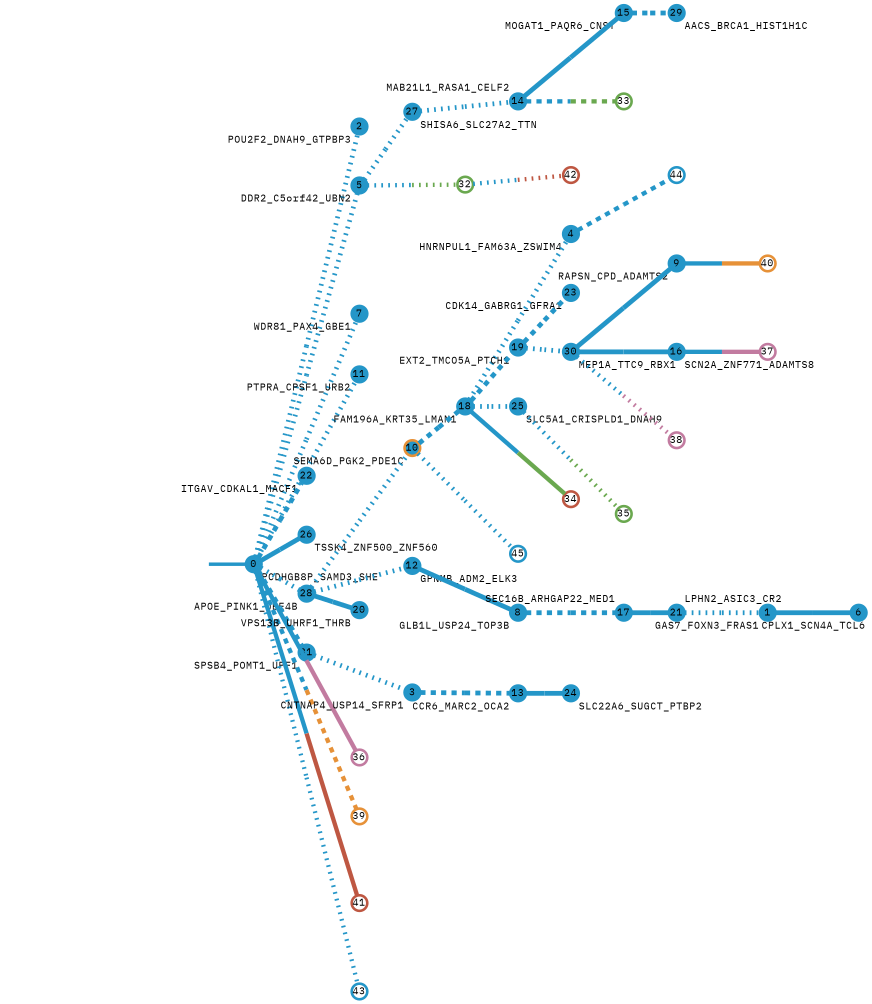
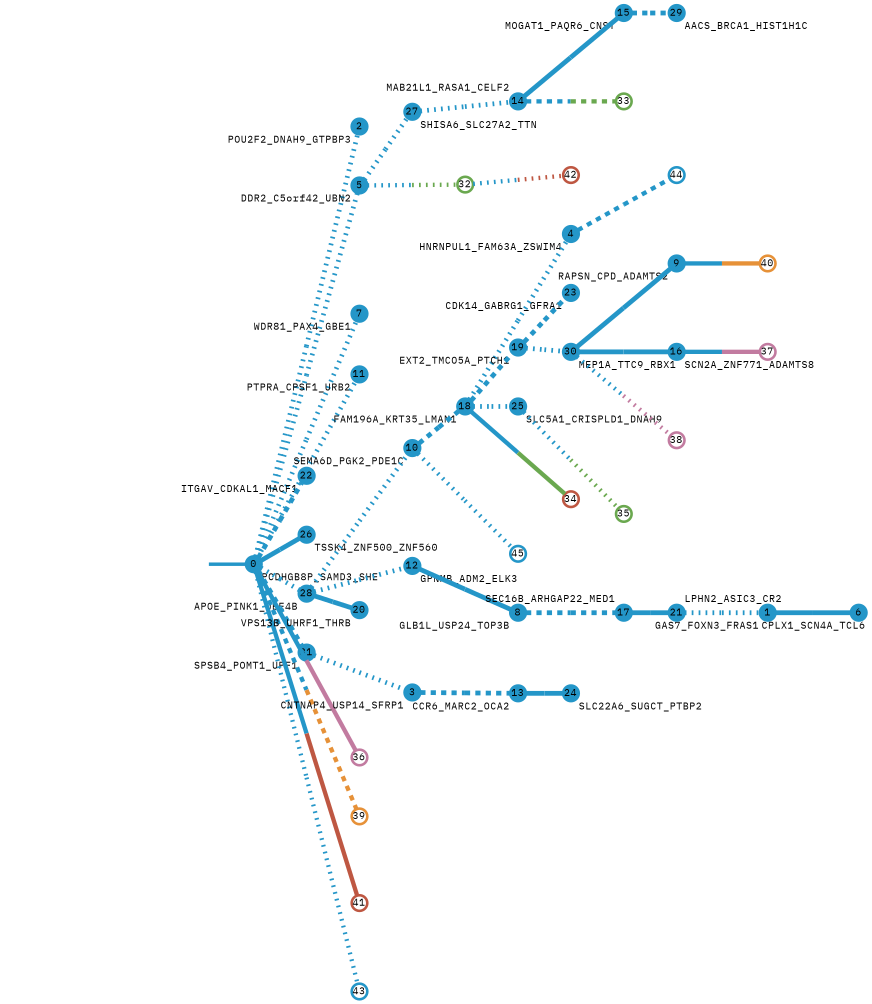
(412, 448) -> (412, 448)
